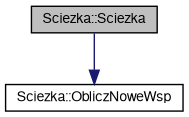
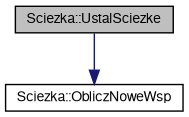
(94, 20) -> (94, 20)
